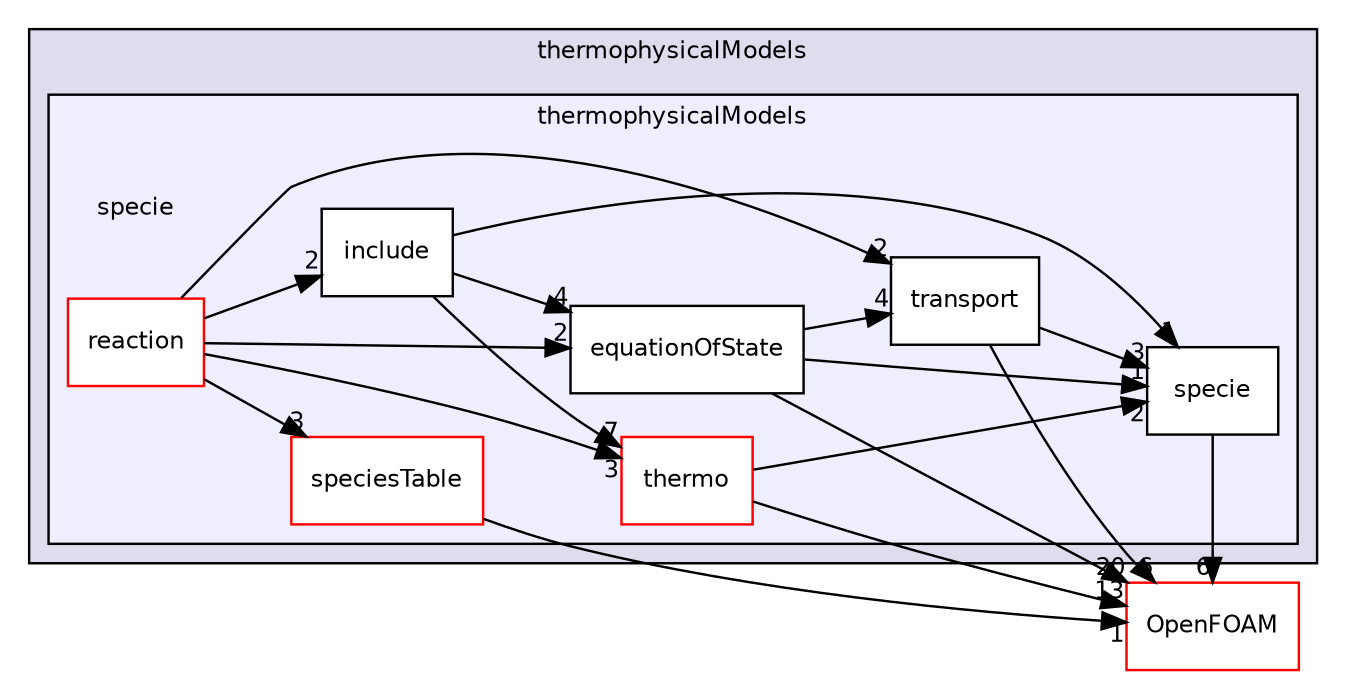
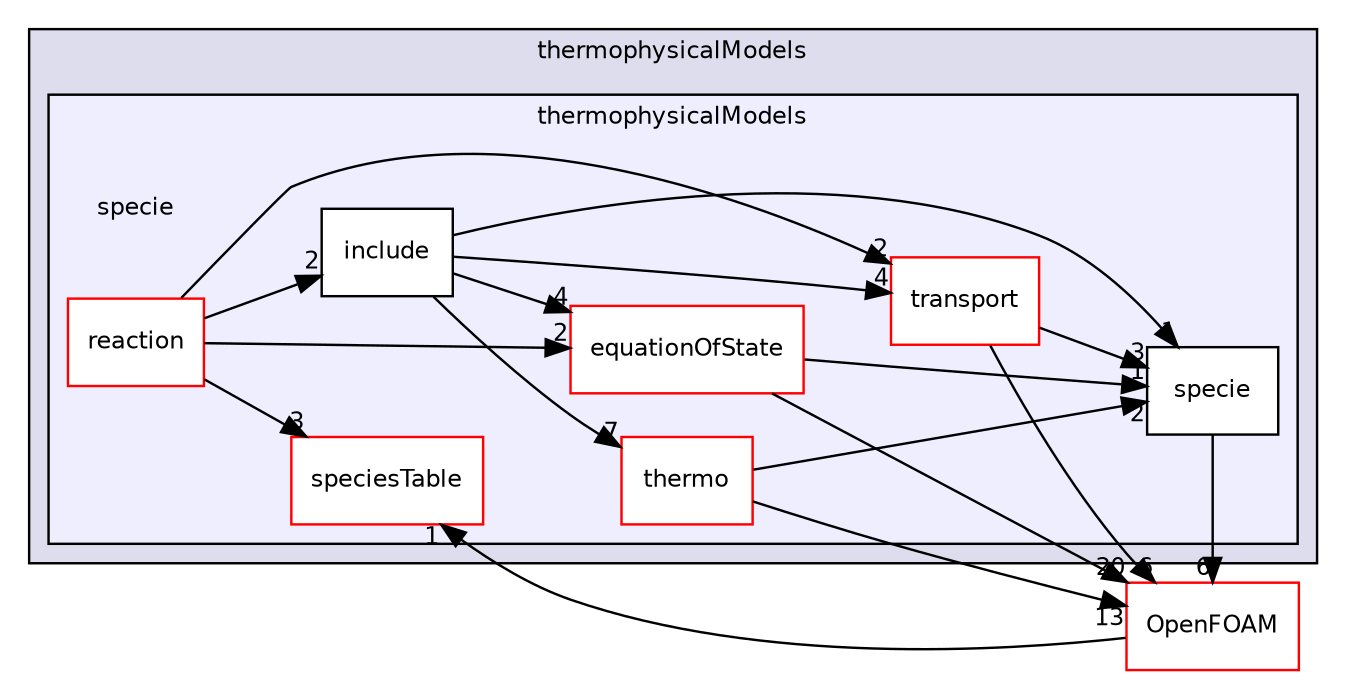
(965, 301) -> (965, 301)
(835, 324) -> (660, 272)
(687, 350) -> (687, 350)
(403, 395) -> none
(789, 588) -> (783, 643)
